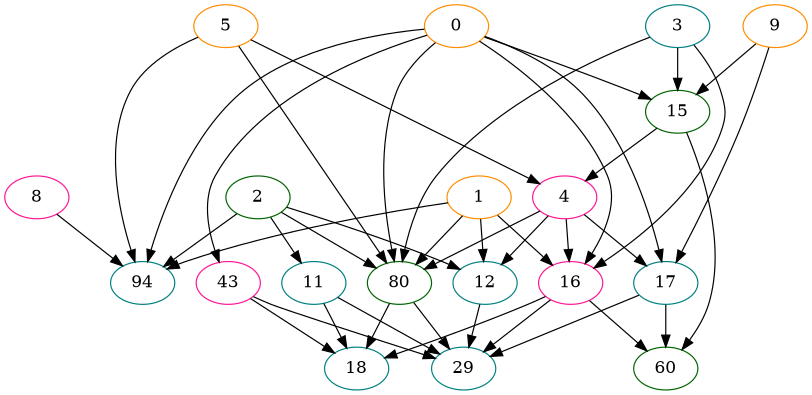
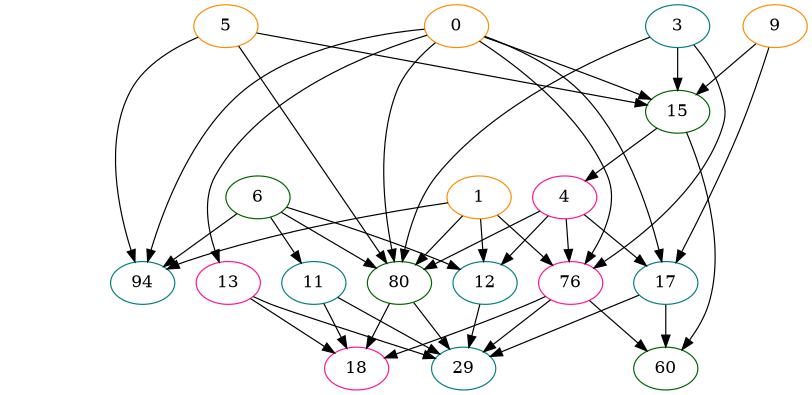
(383, 106) -> (446, 68)
(37, 197) -> none
(258, 197) -> (258, 197)
(228, 283) -> (228, 283)
(571, 283) -> (571, 283)
(357, 369) -> (357, 369)
